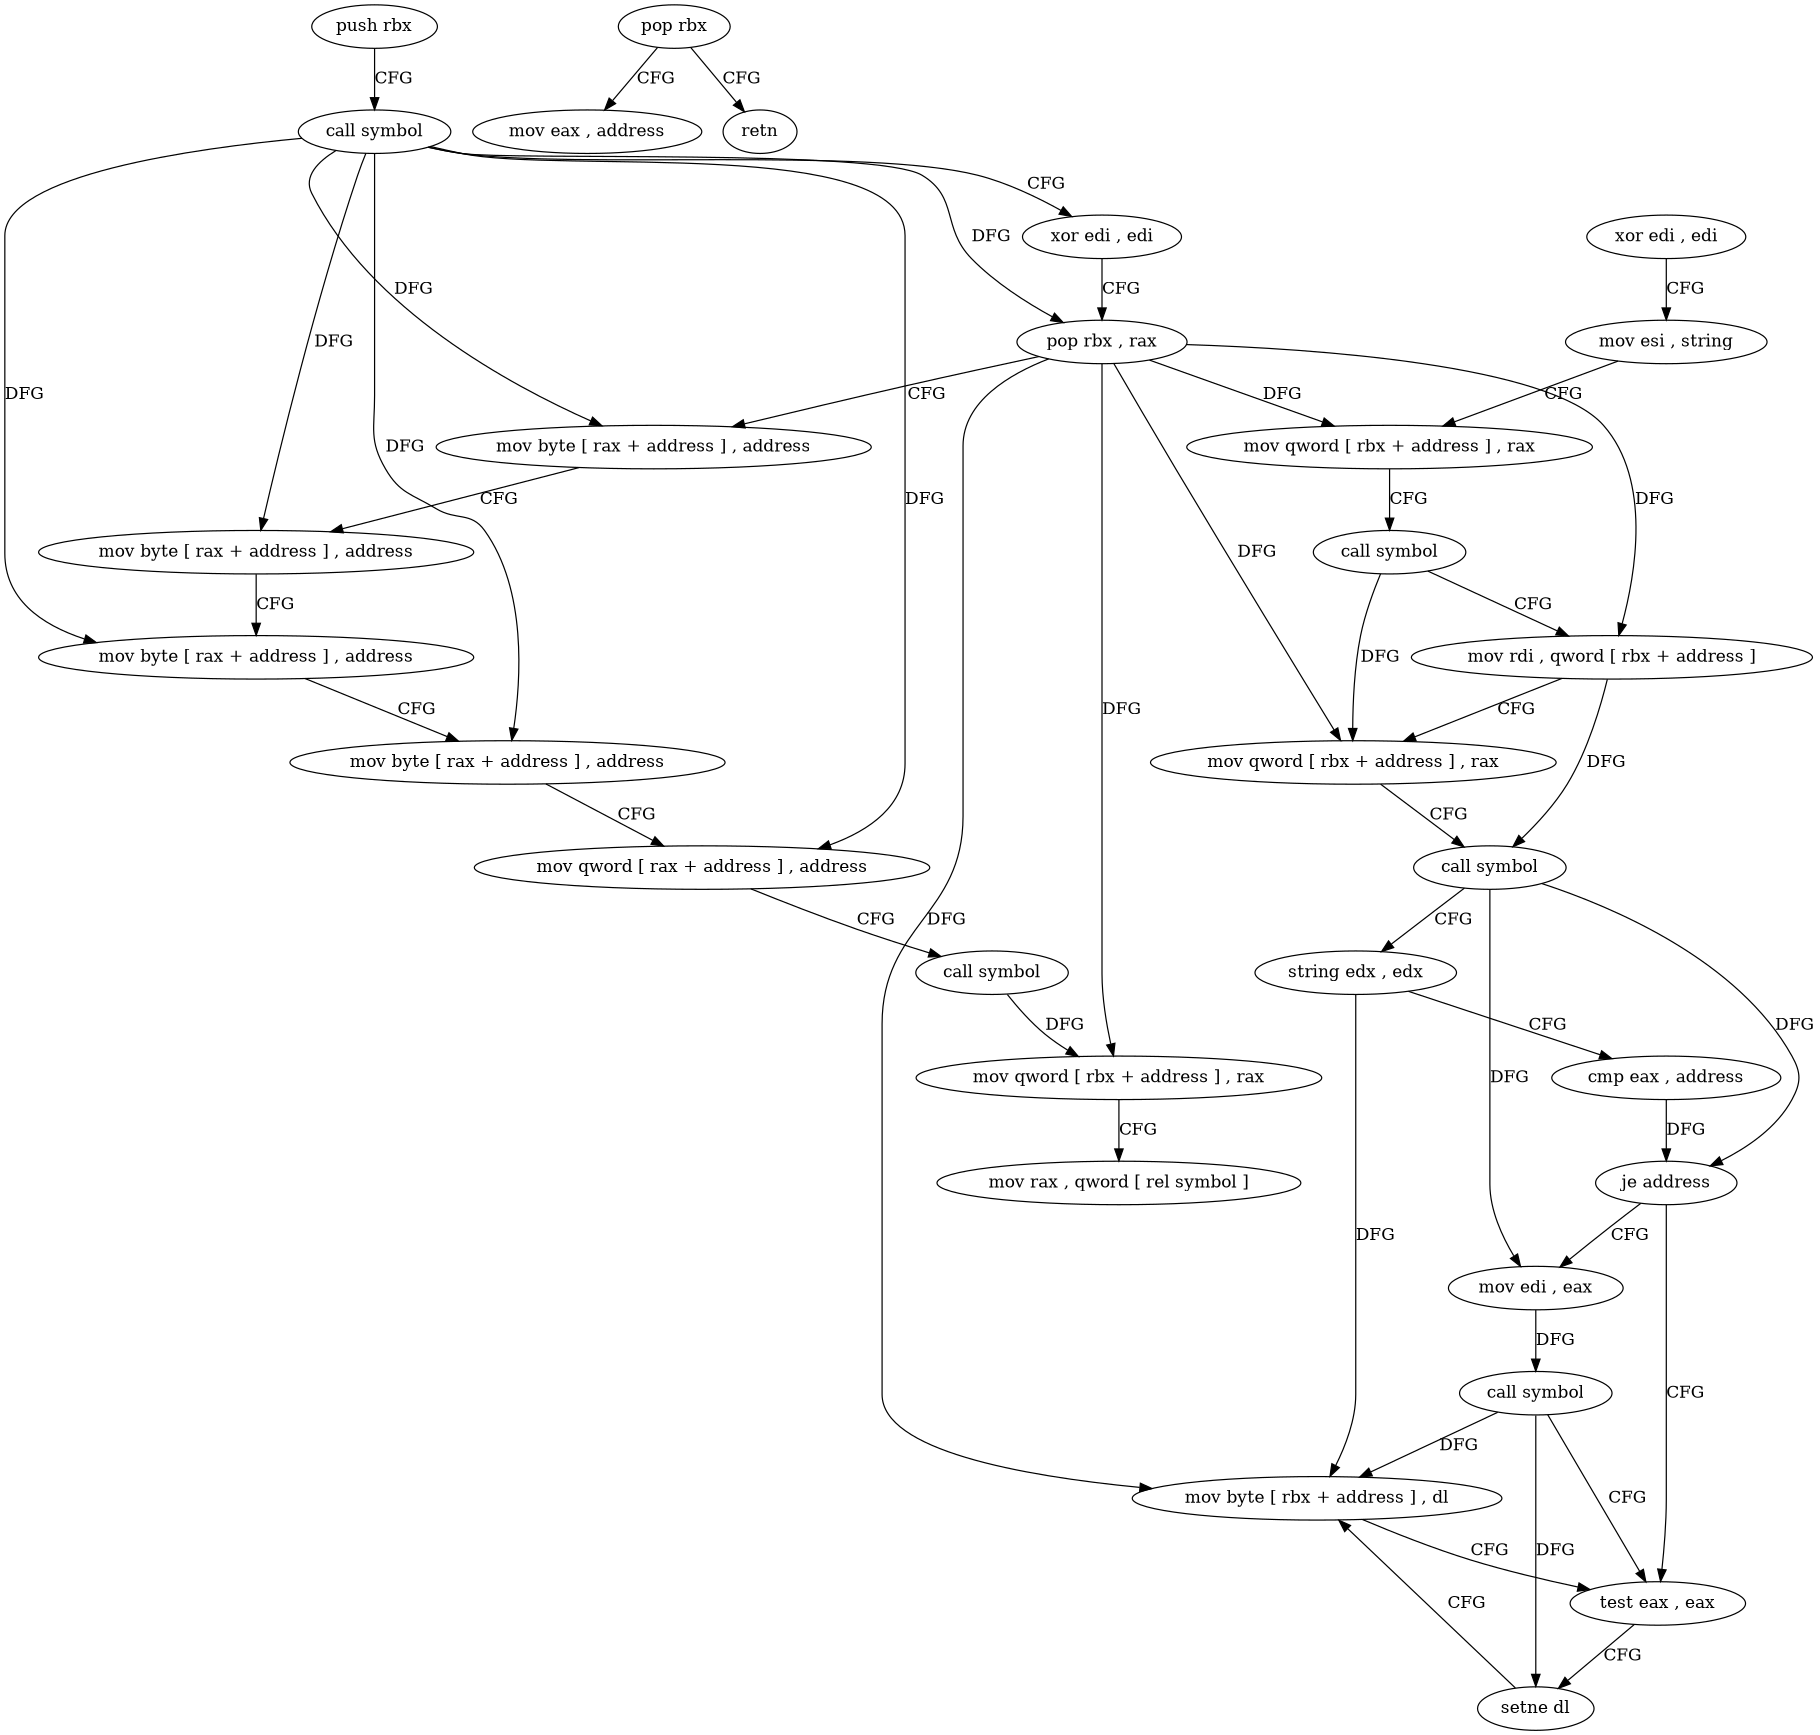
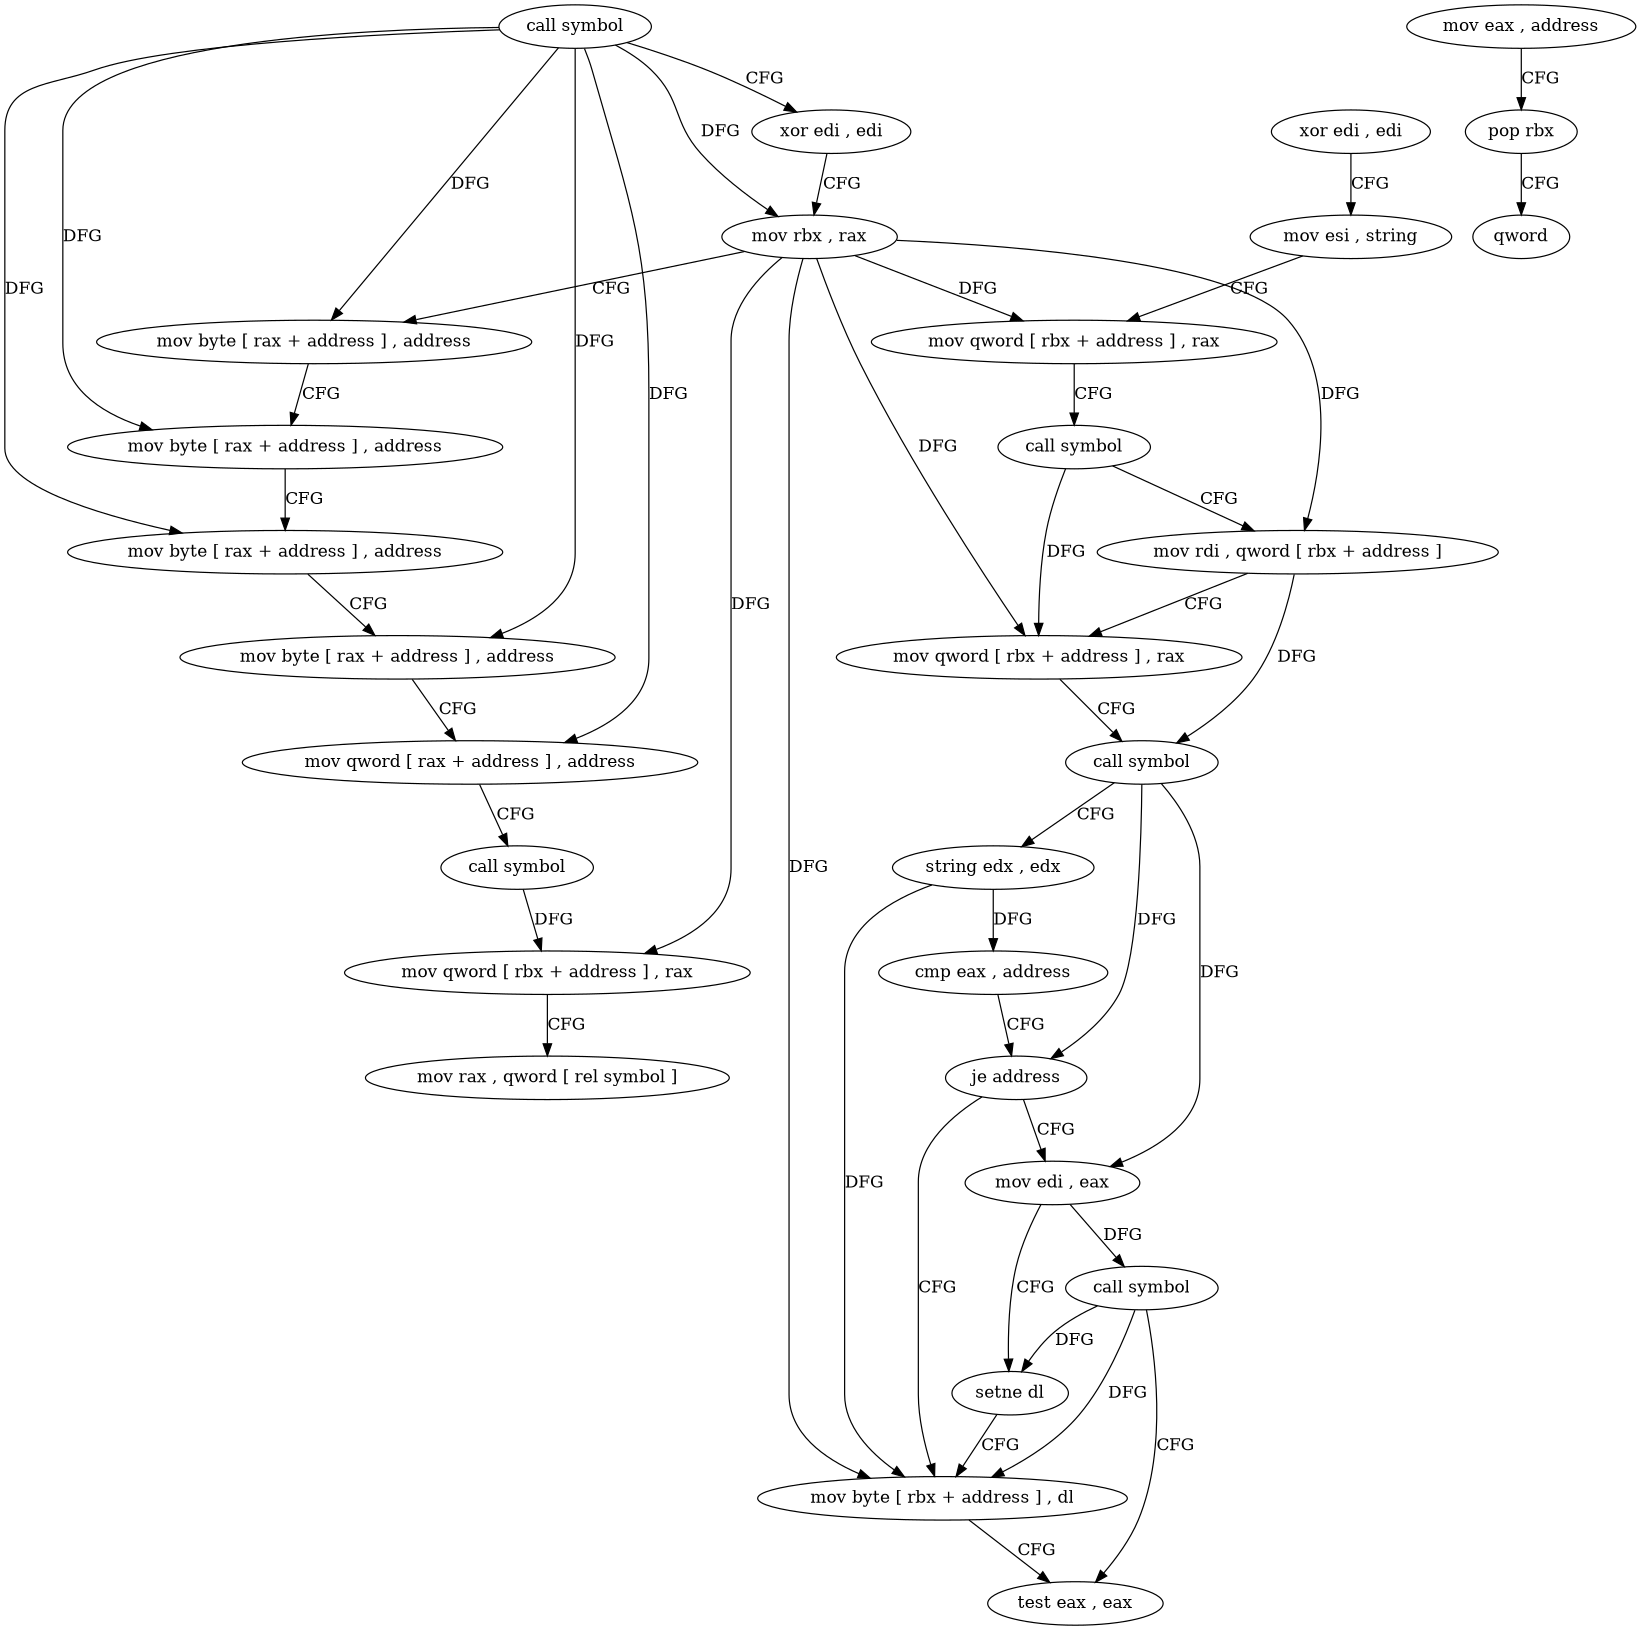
(375, 27) -> none
(635, 74) -> (1521, 73)
(760, 132) -> (1521, 237)
(1102, 342) -> (810, 237)
(1548, 1025) -> (1013, 920)
(1686, 1130) -> (1026, 1025)
(1666, 1387) -> (918, 1269)
(1601, 1652) -> (1014, 1279)
